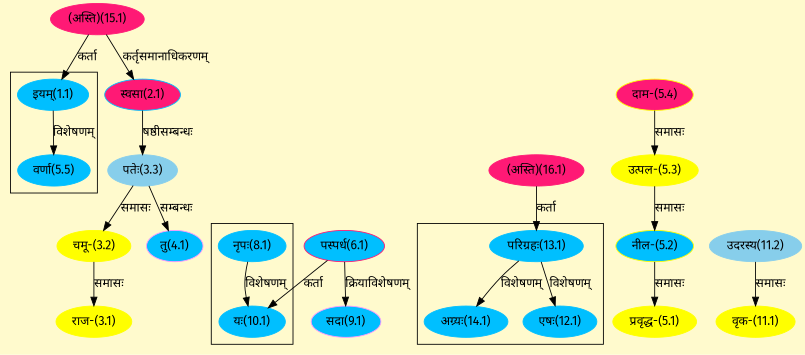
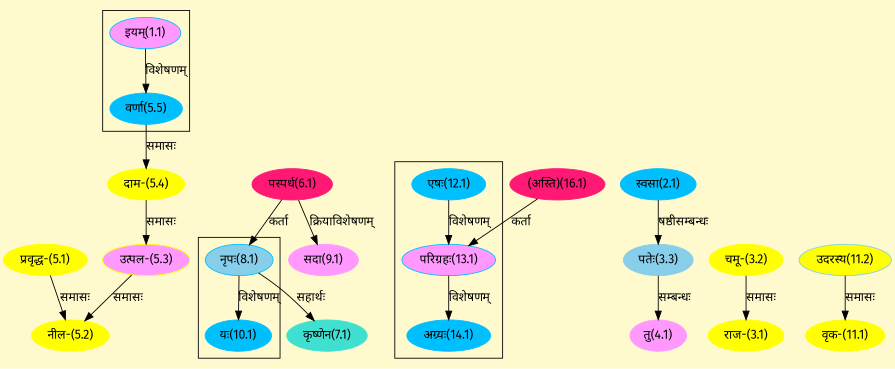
(97, 19) -> none
(53, 95) -> (145, 33)
(143, 95) -> (658, 184)
(655, 95) -> (146, 184)
none -> (146, 142)
(655, 170) -> (146, 260)
(121, 204) -> none
(175, 246) -> (658, 336)
(252, 246) -> (239, 260)
(344, 246) -> (292, 184)
(536, 246) -> (449, 260)
(655, 246) -> (71, 336)
(756, 246) -> (845, 260)
(655, 279) -> (56, 293)
(547, 280) -> (449, 218)
(301, 281) -> (268, 219)
(346, 322) -> (324, 260)
none -> (327, 336)
